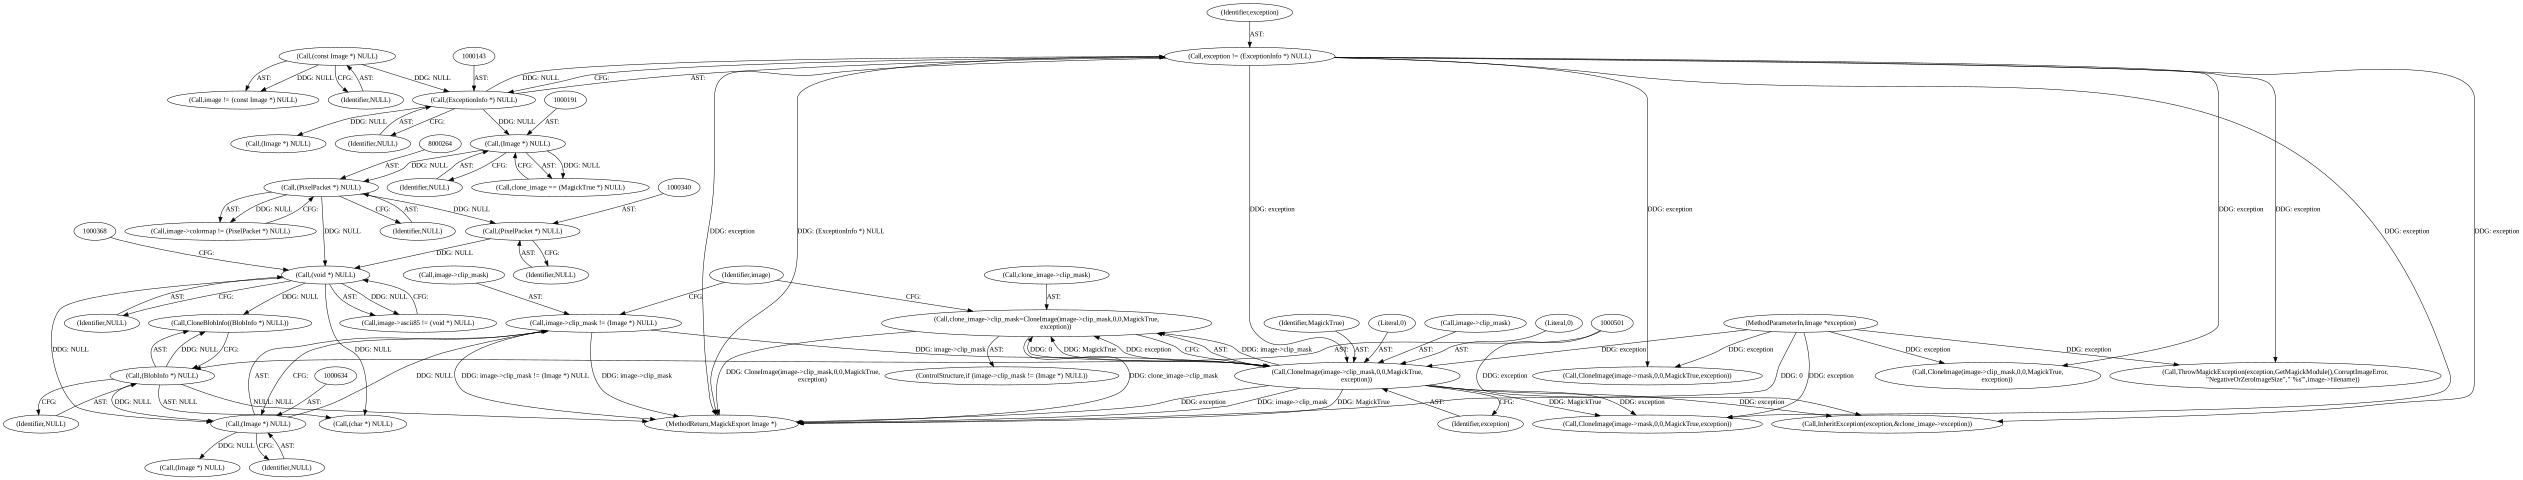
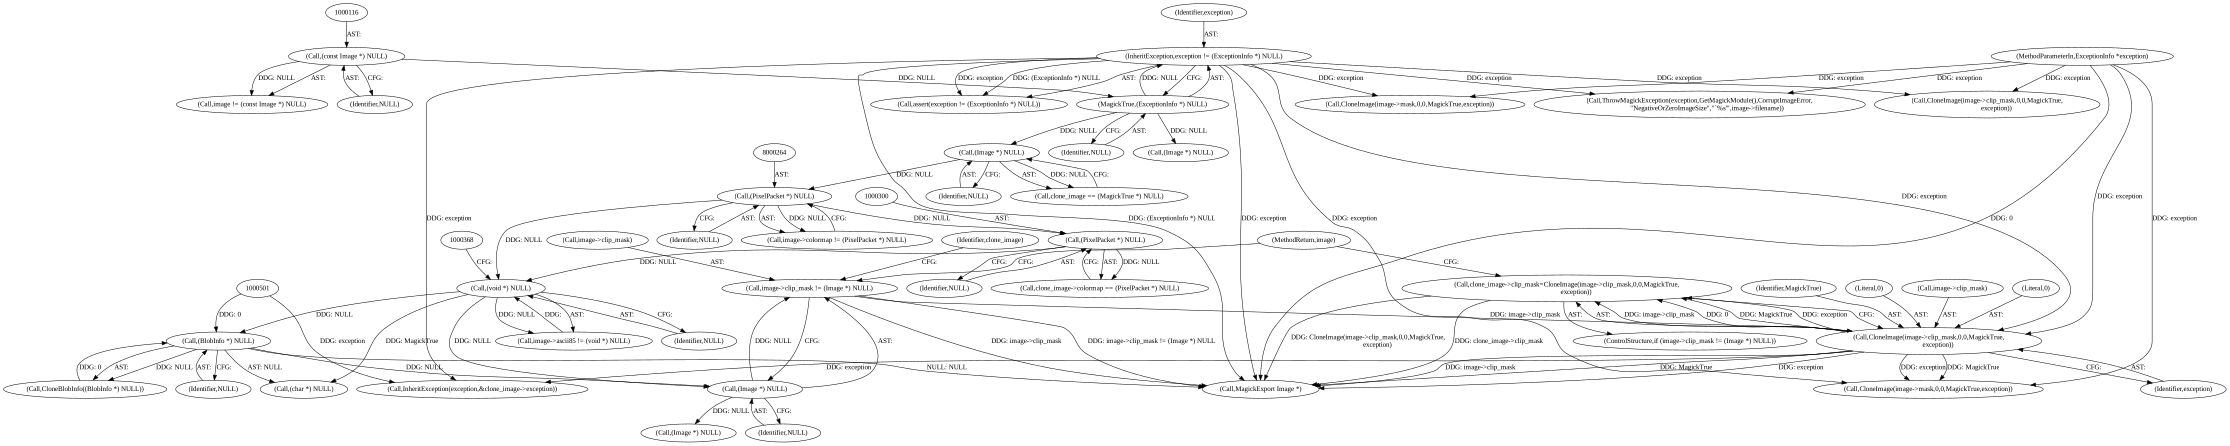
none -> (347, 13)
(474, 56) -> none
(1250, 56) -> (1204, 56)
(474, 100) -> (1153, 105)
(565, 100) -> none
none -> (969, 105)
(679, 188) -> (877, 196)
none -> (990, 240)
(746, 275) -> (1304, 240)
(1047, 275) -> none
none -> (1100, 288)
(276, 296) -> (351, 305)
(422, 297) -> (554, 315)
(1801, 323) -> (2082, 56)
(232, 350) -> (90, 367)
(373, 350) -> (412, 341)
(1343, 350) -> (230, 315)
(336, 376) -> none
(721, 424) -> (1261, 389)
